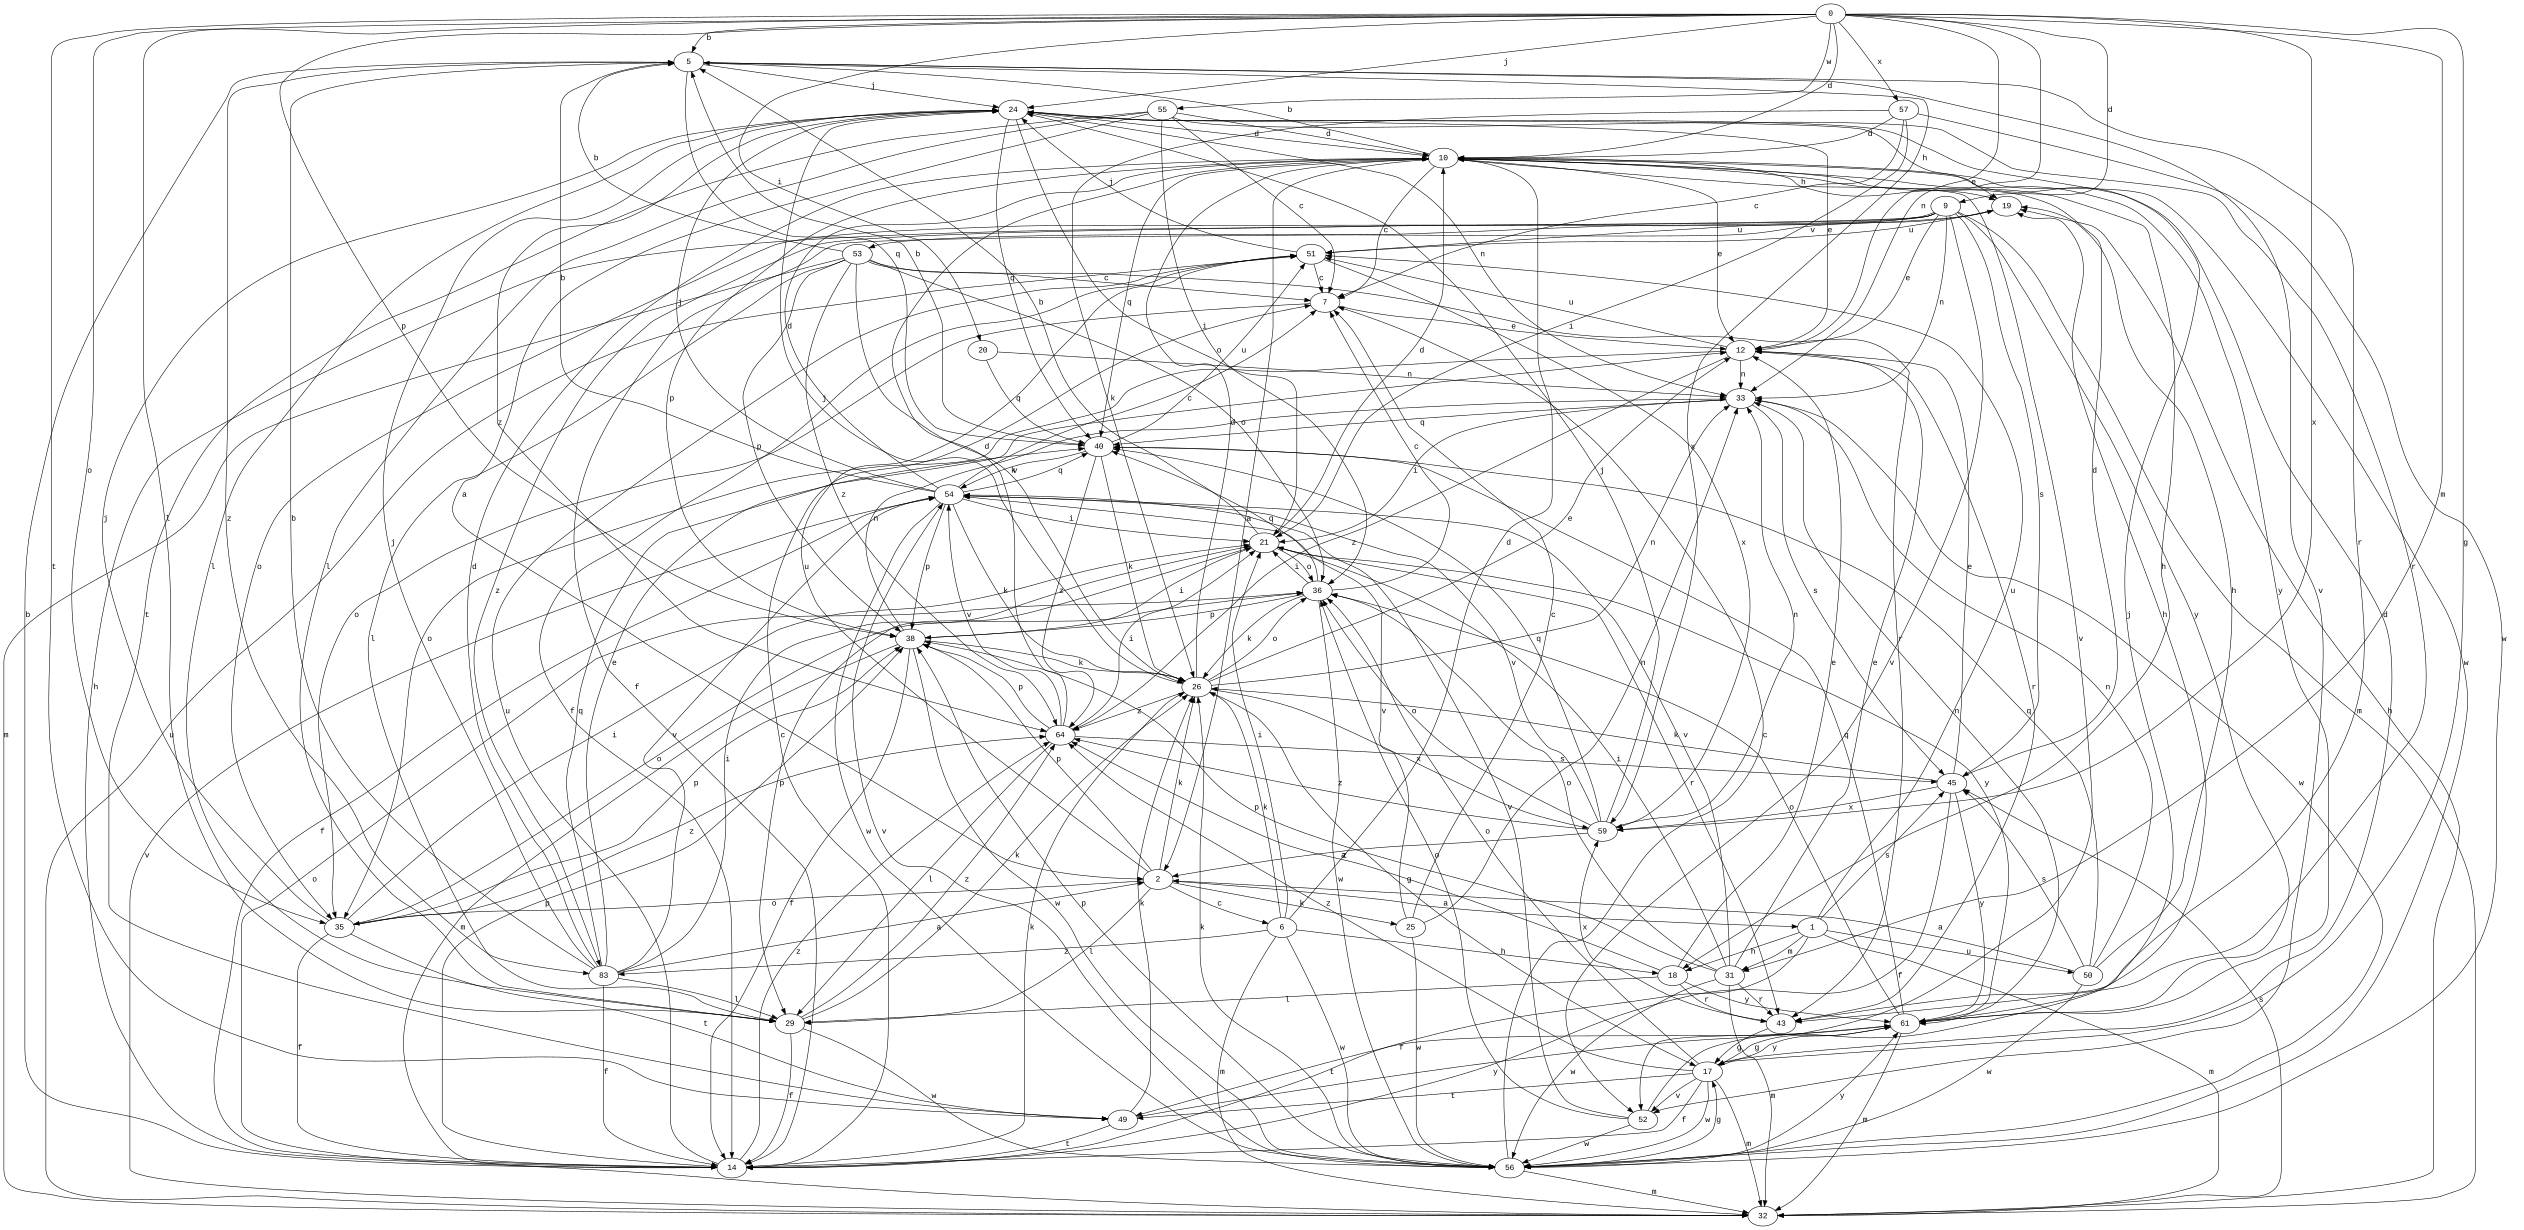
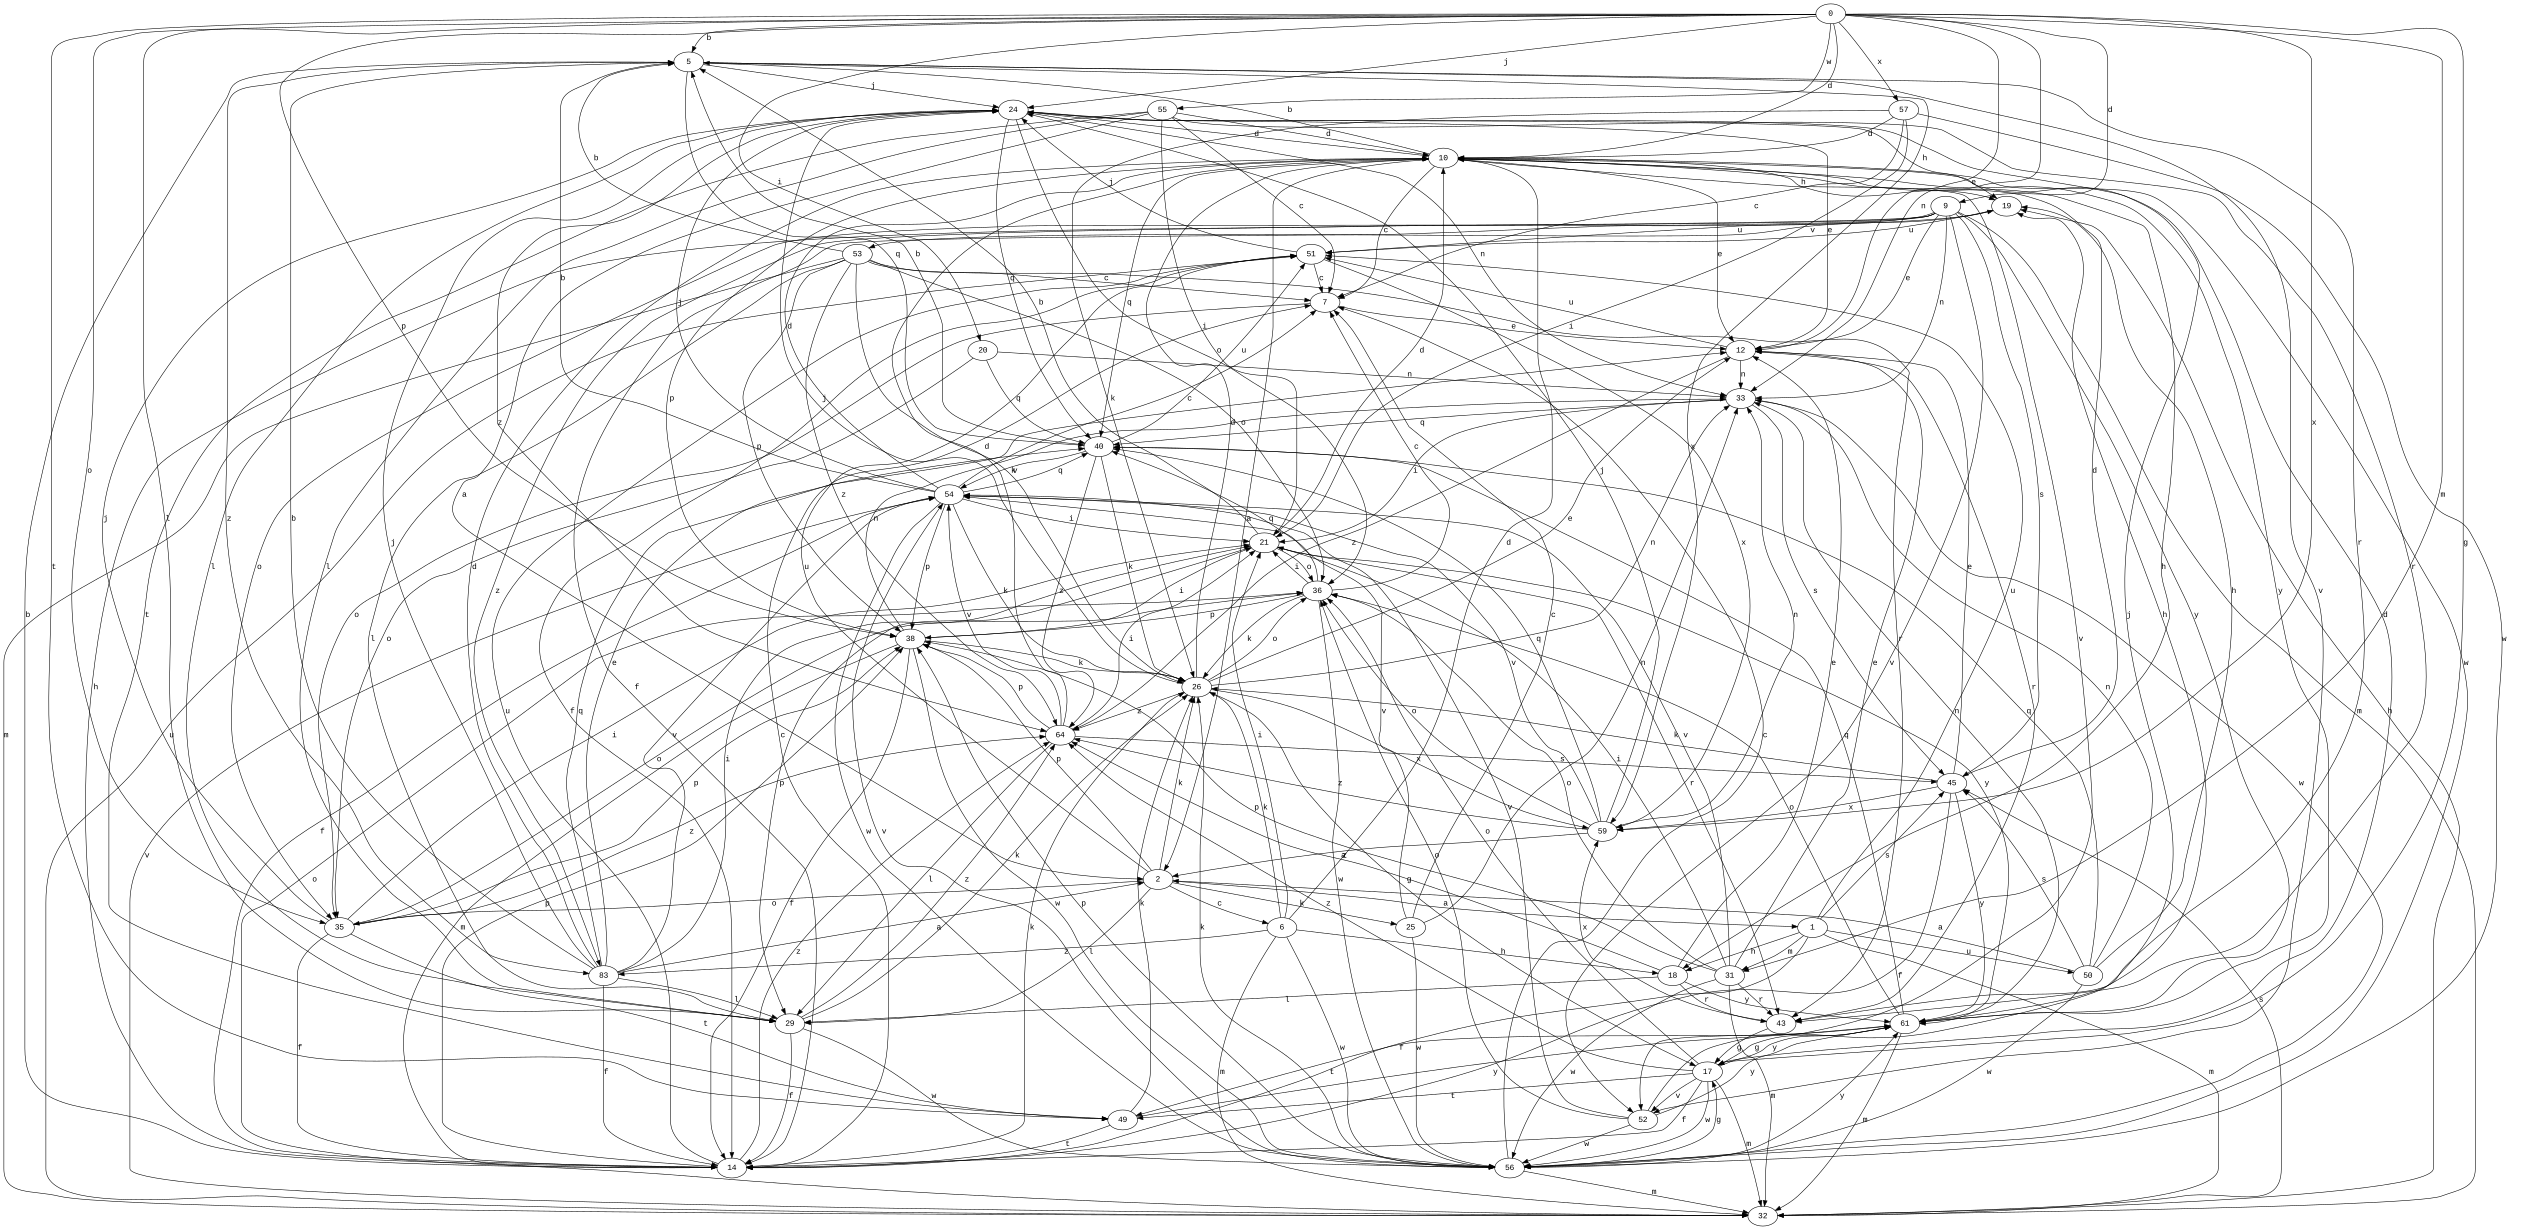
(997, 442) -> (538, 537)
none -> (1747, 1064)
